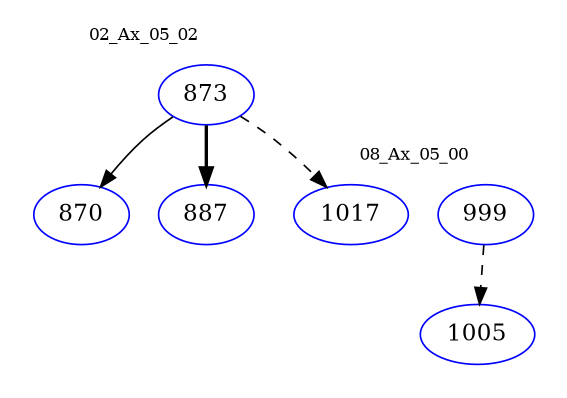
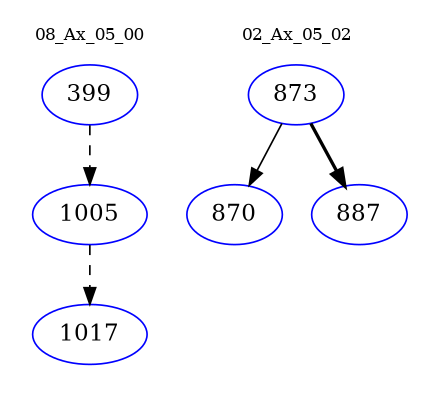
(292, 154) -> (90, 266)
(486, 215) -> (90, 95)
